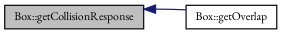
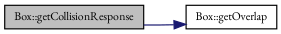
(171, 9) -> (159, 25)
